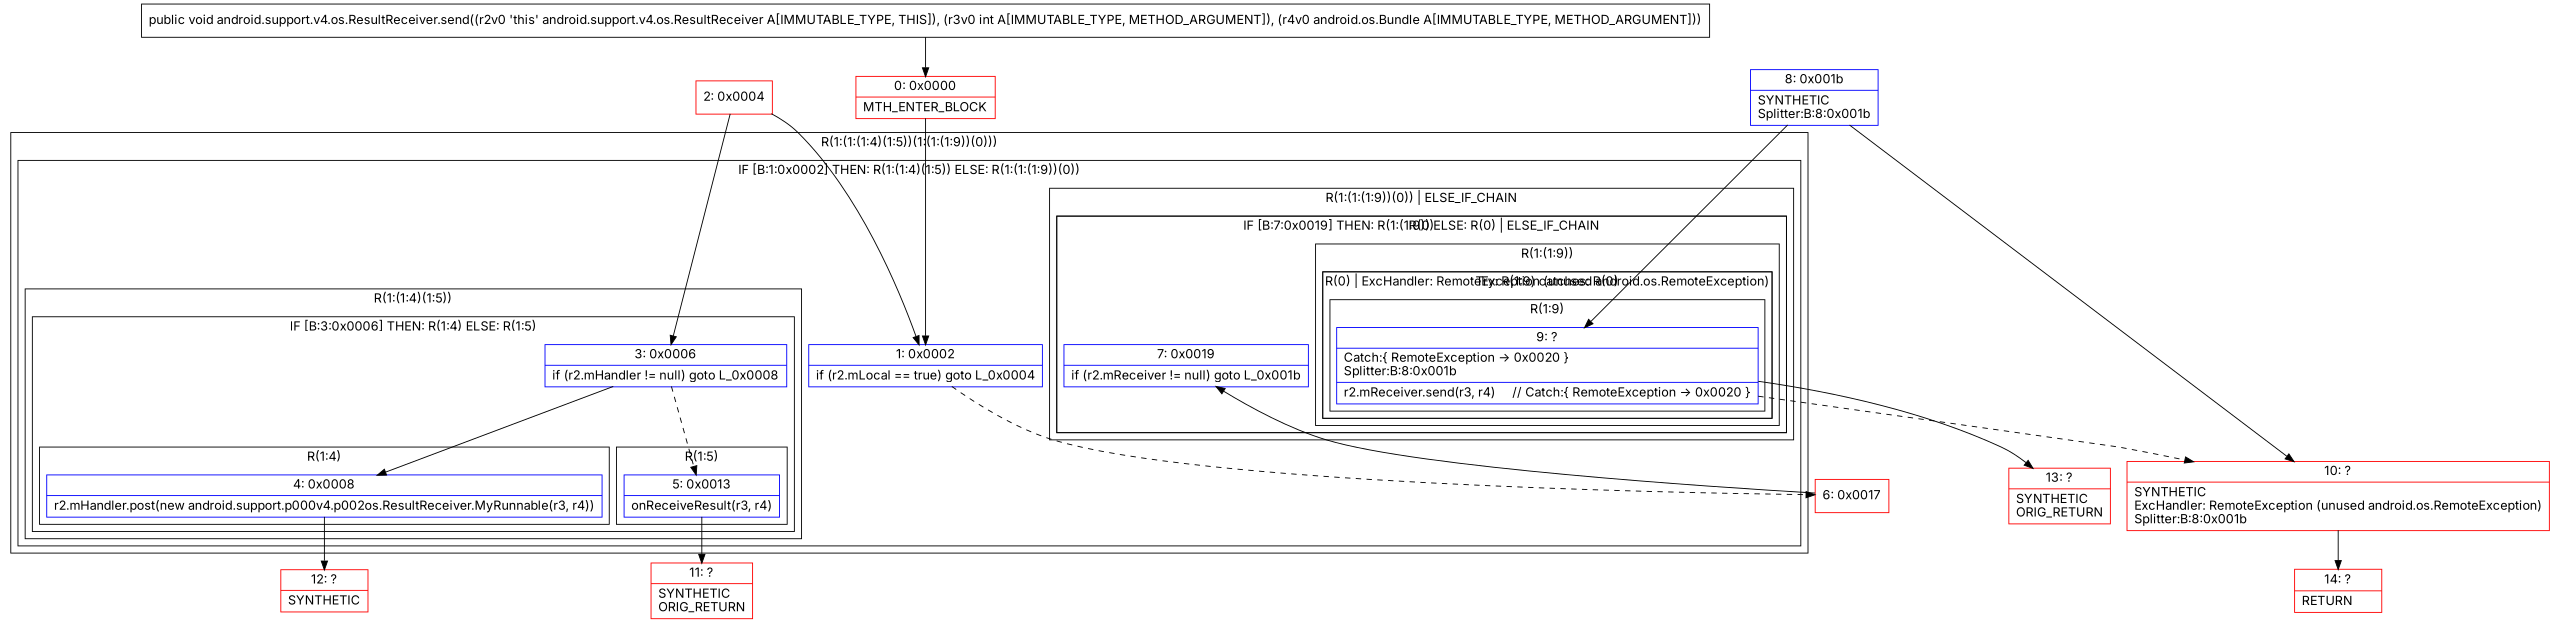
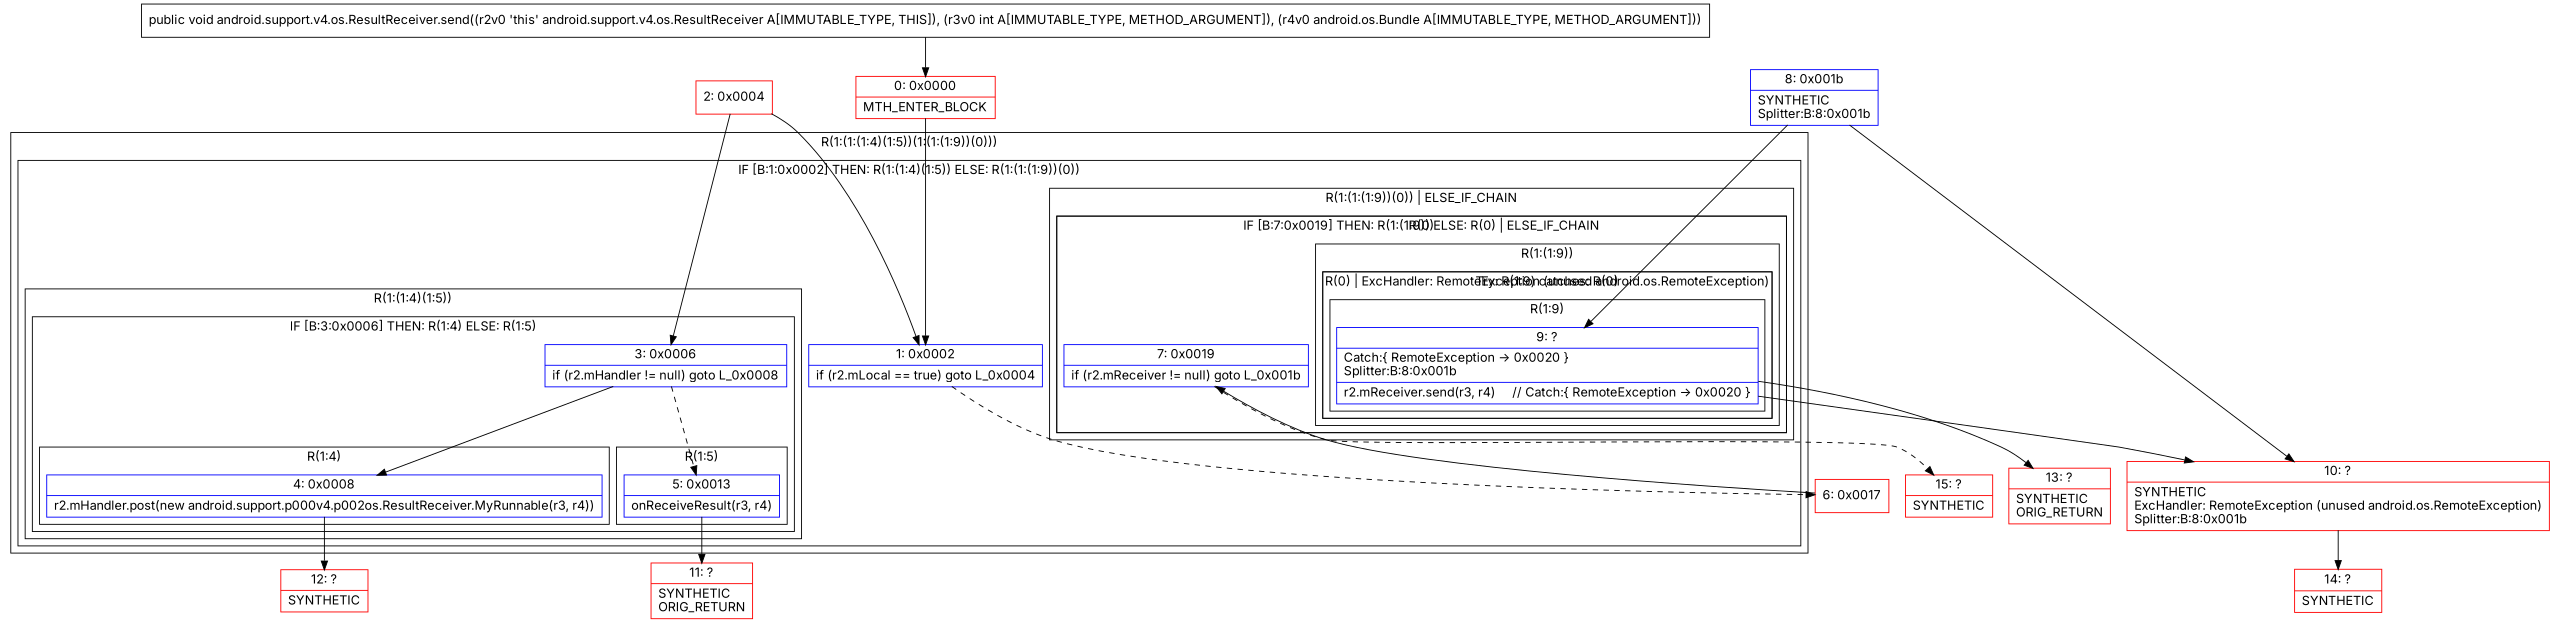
(1972, 426) -> (1972, 426)
none -> (1949, 496)
(2327, 601) -> (2338, 601)
